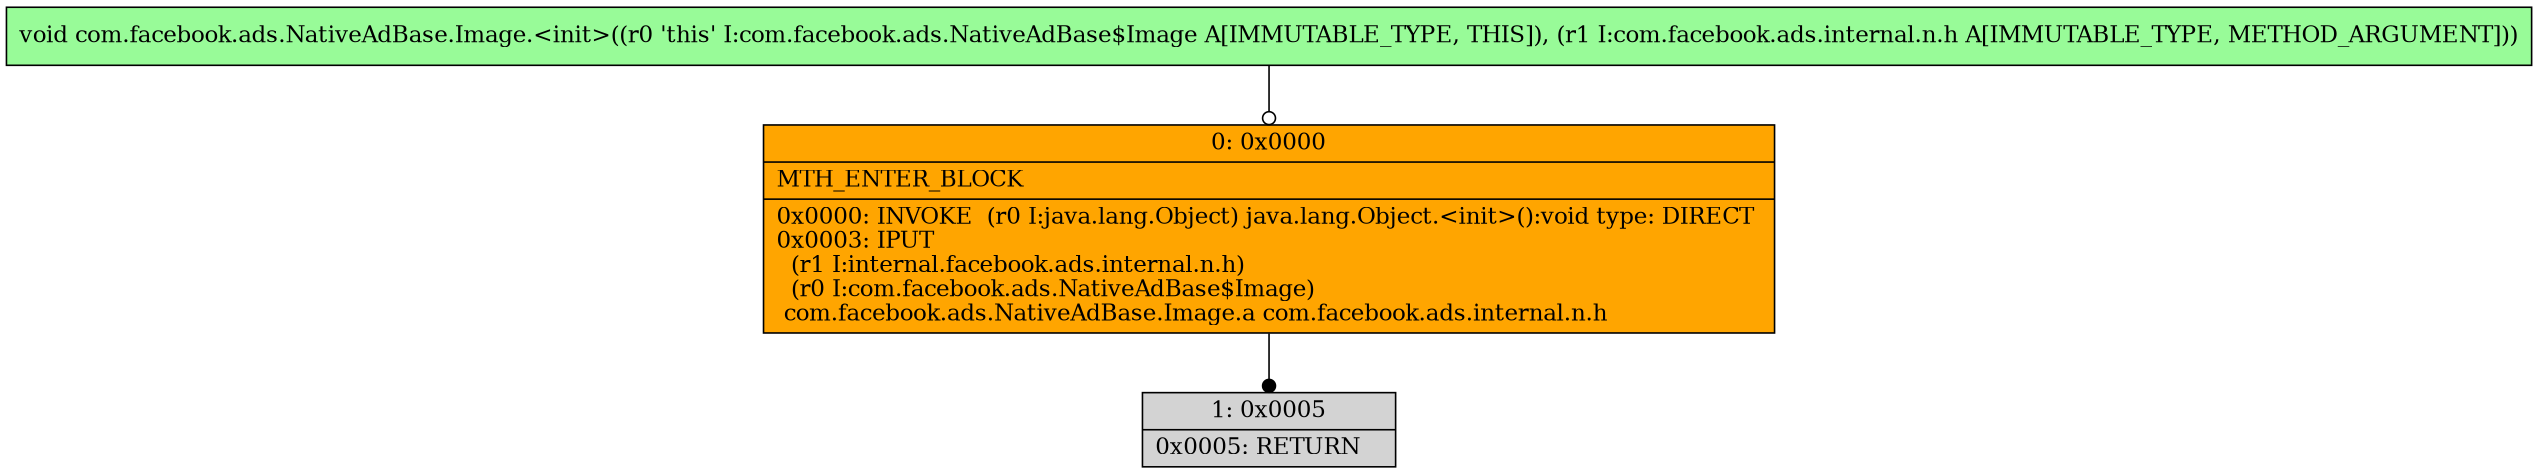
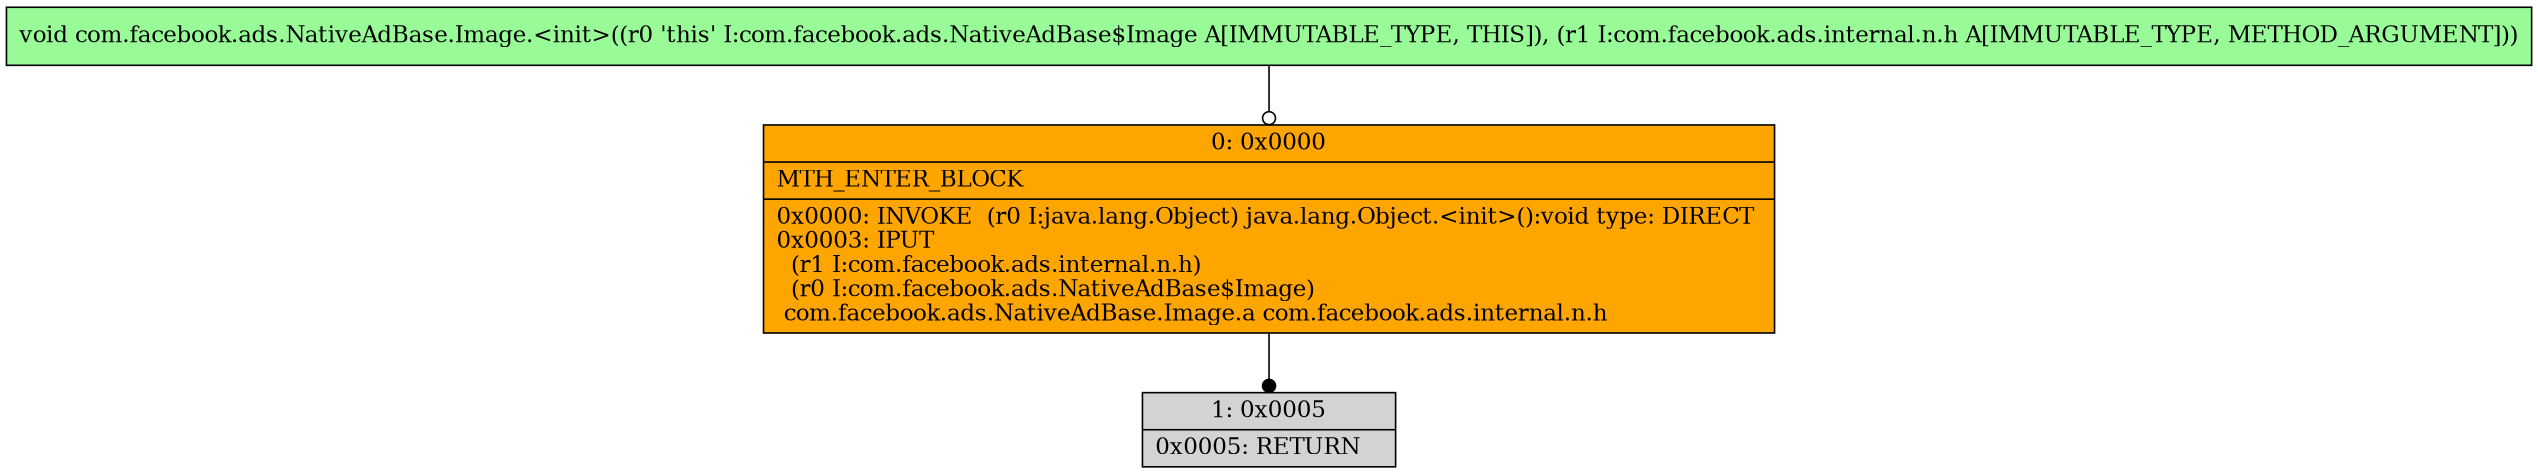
(1011, 265) -> (989, 265)
